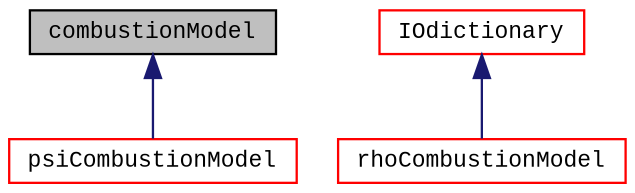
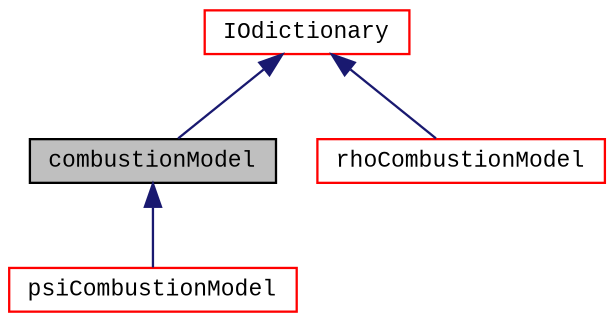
none -> (221, 104)
